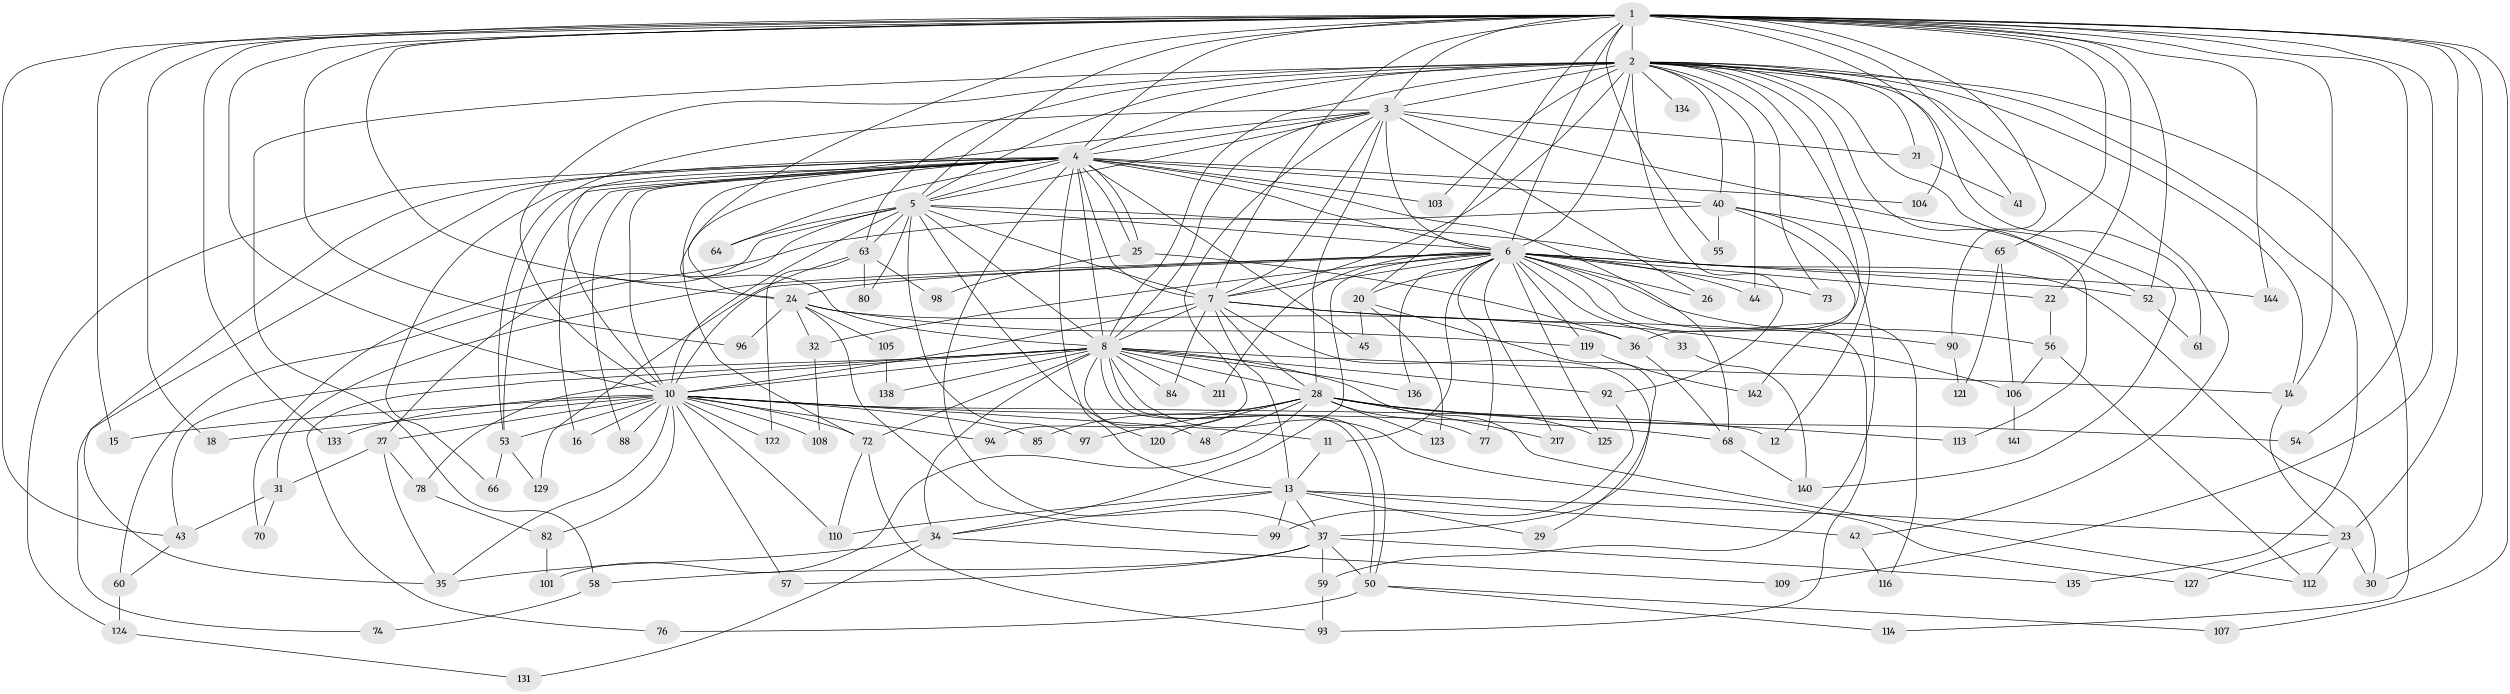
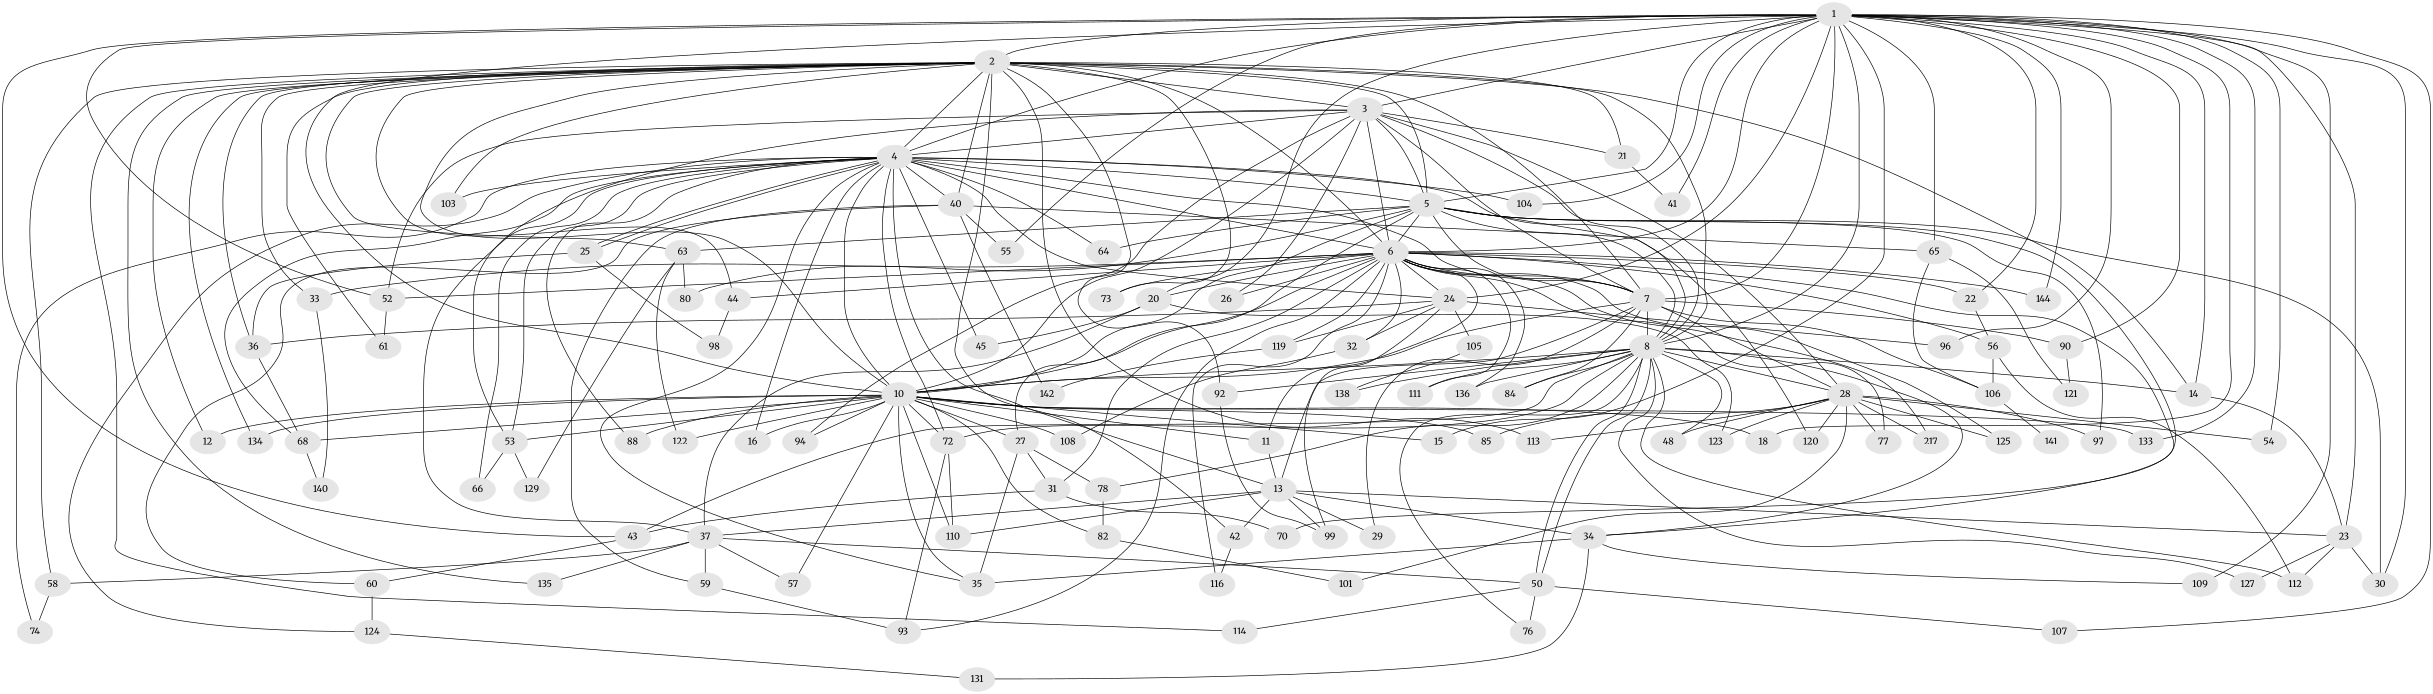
(2107, 258) -> (293, 94)
(894, 271) -> (723, 325)
(1219, 395) -> (1415, 395)
none -> (574, 402)
